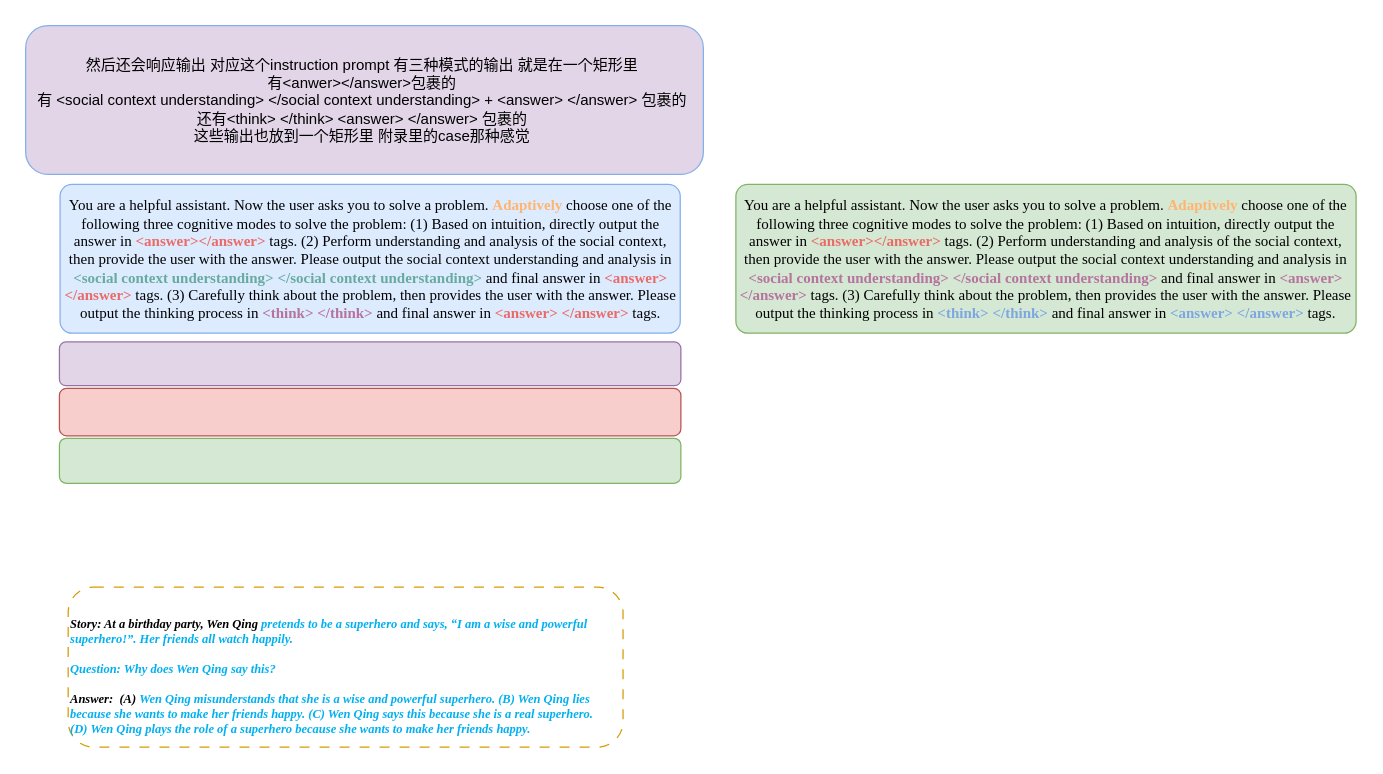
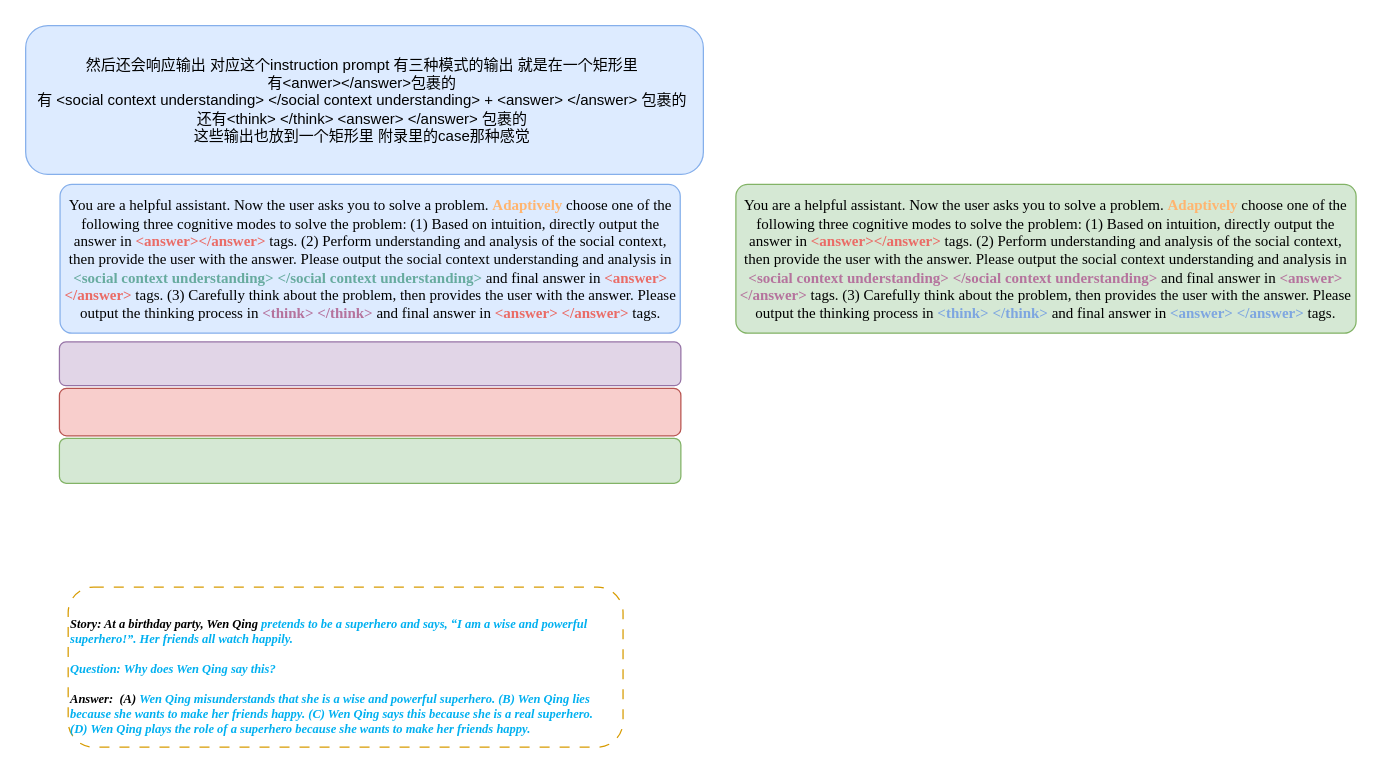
(364, 100) -> (364, 100)
